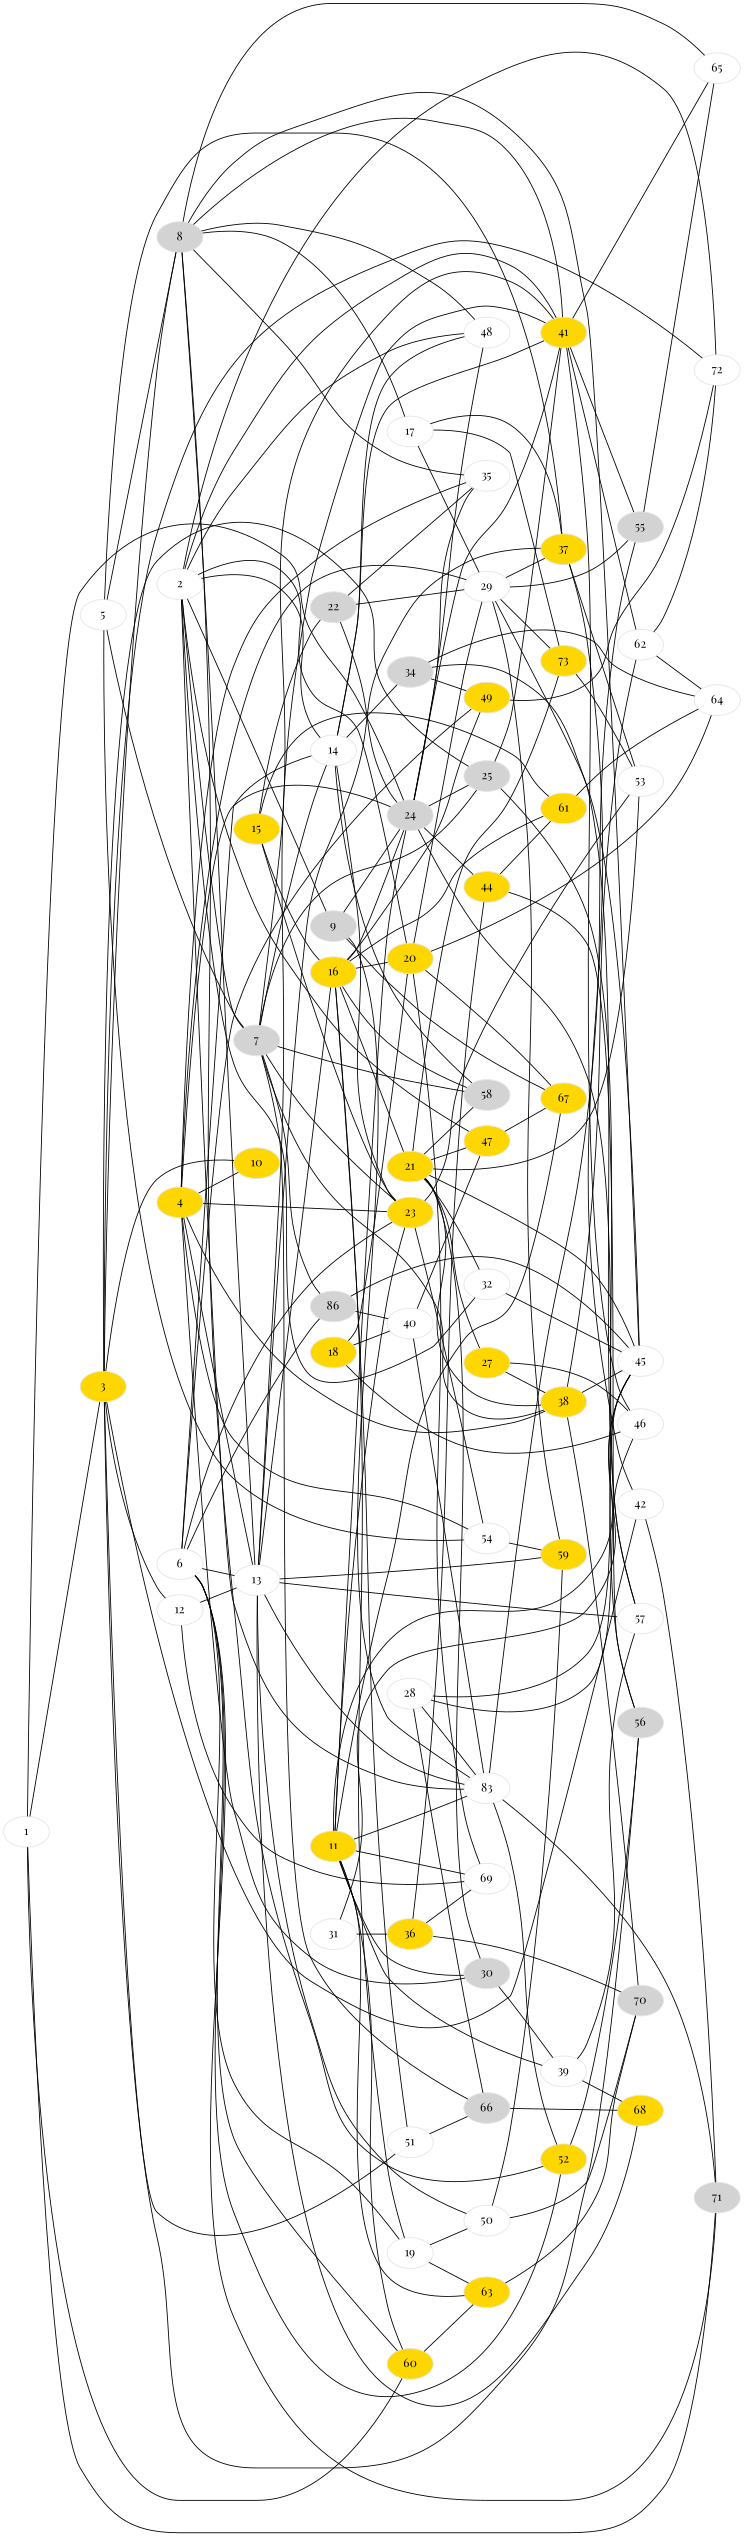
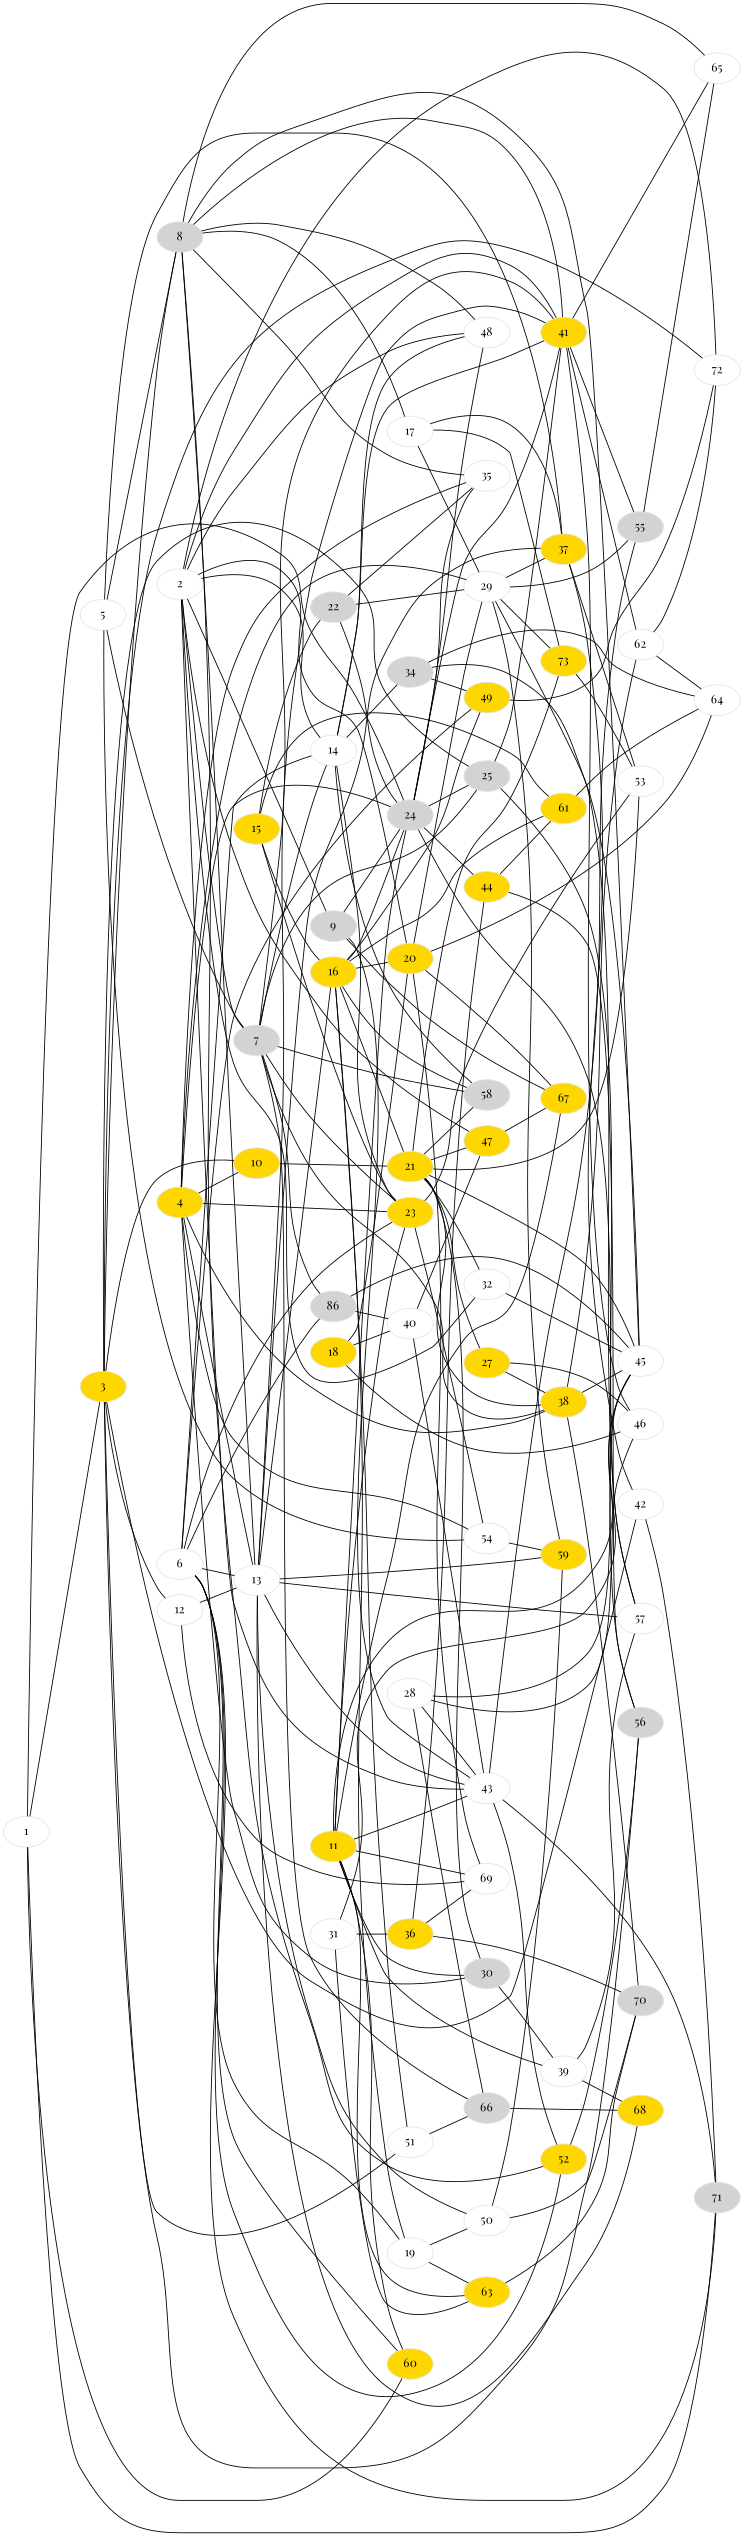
none -> (334, 1165)
(487, 1788) -> (487, 1788)
(449, 2328) -> (349, 2105)
